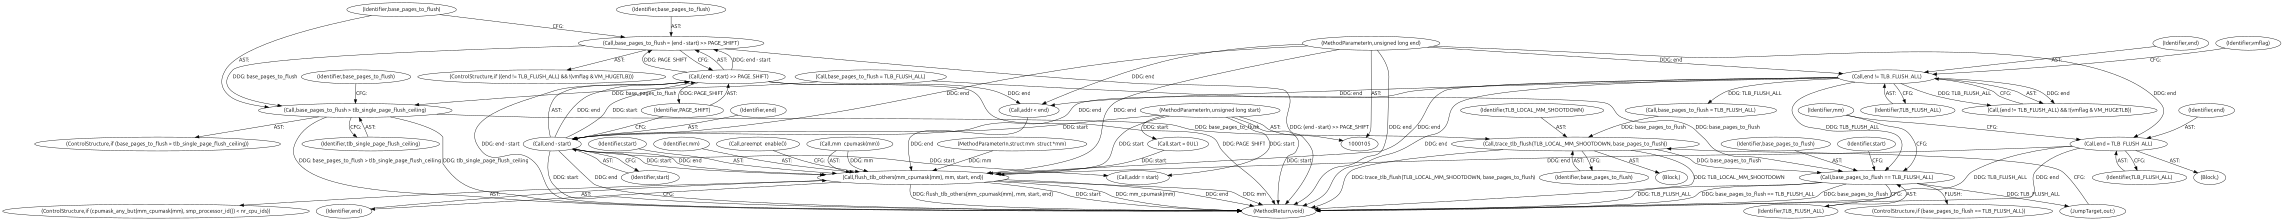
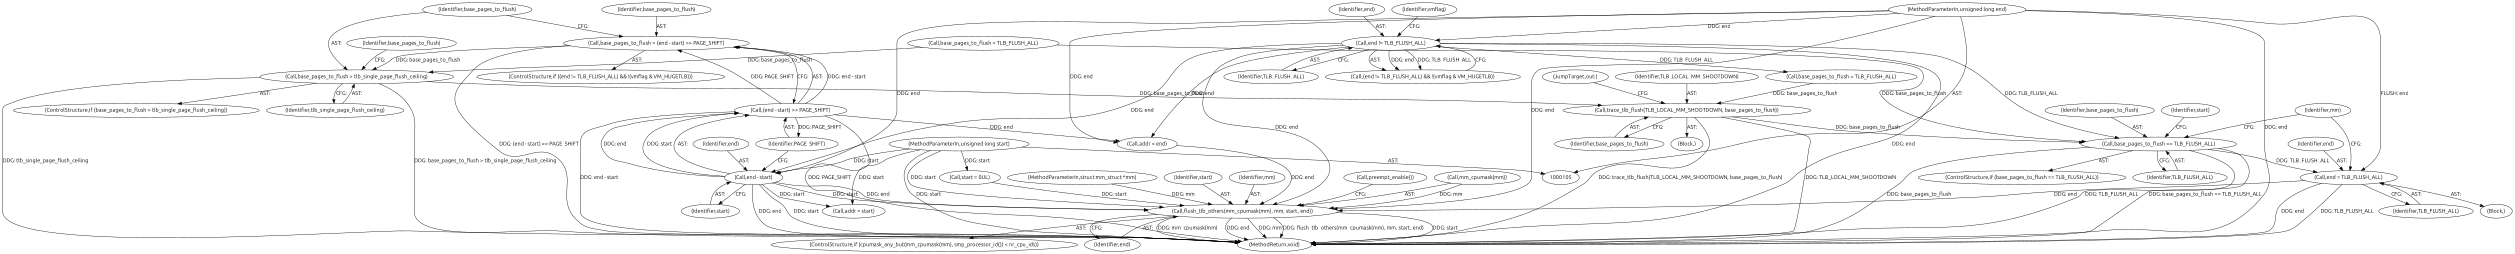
(2165, 94) -> (2395, 94)
(1954, 194) -> (2104, 161)
(1991, 194) -> (2261, 159)
